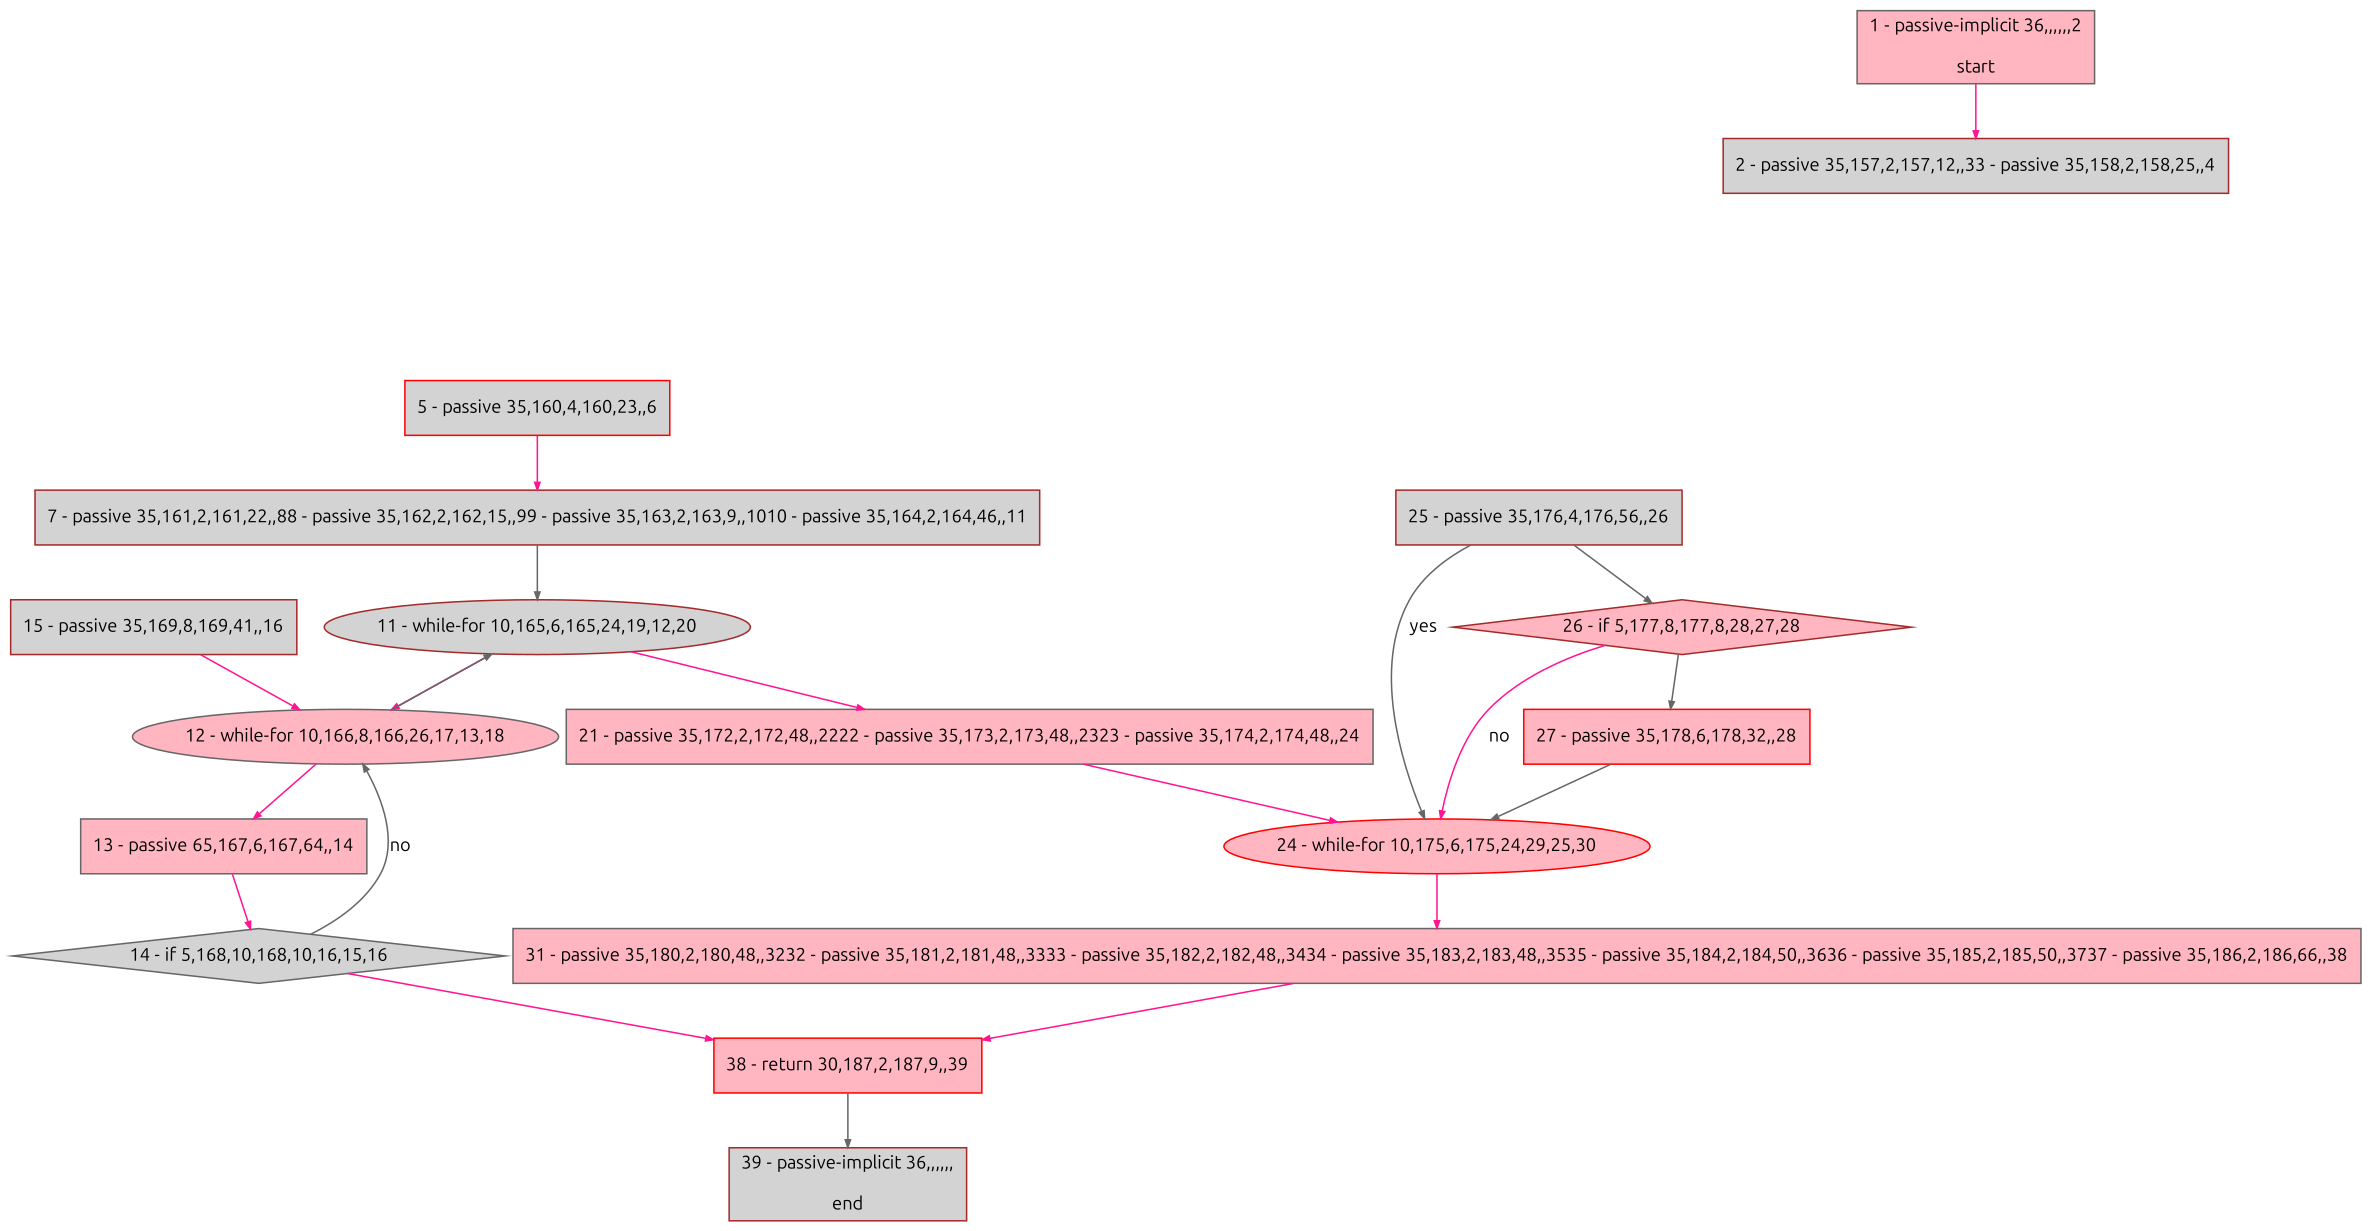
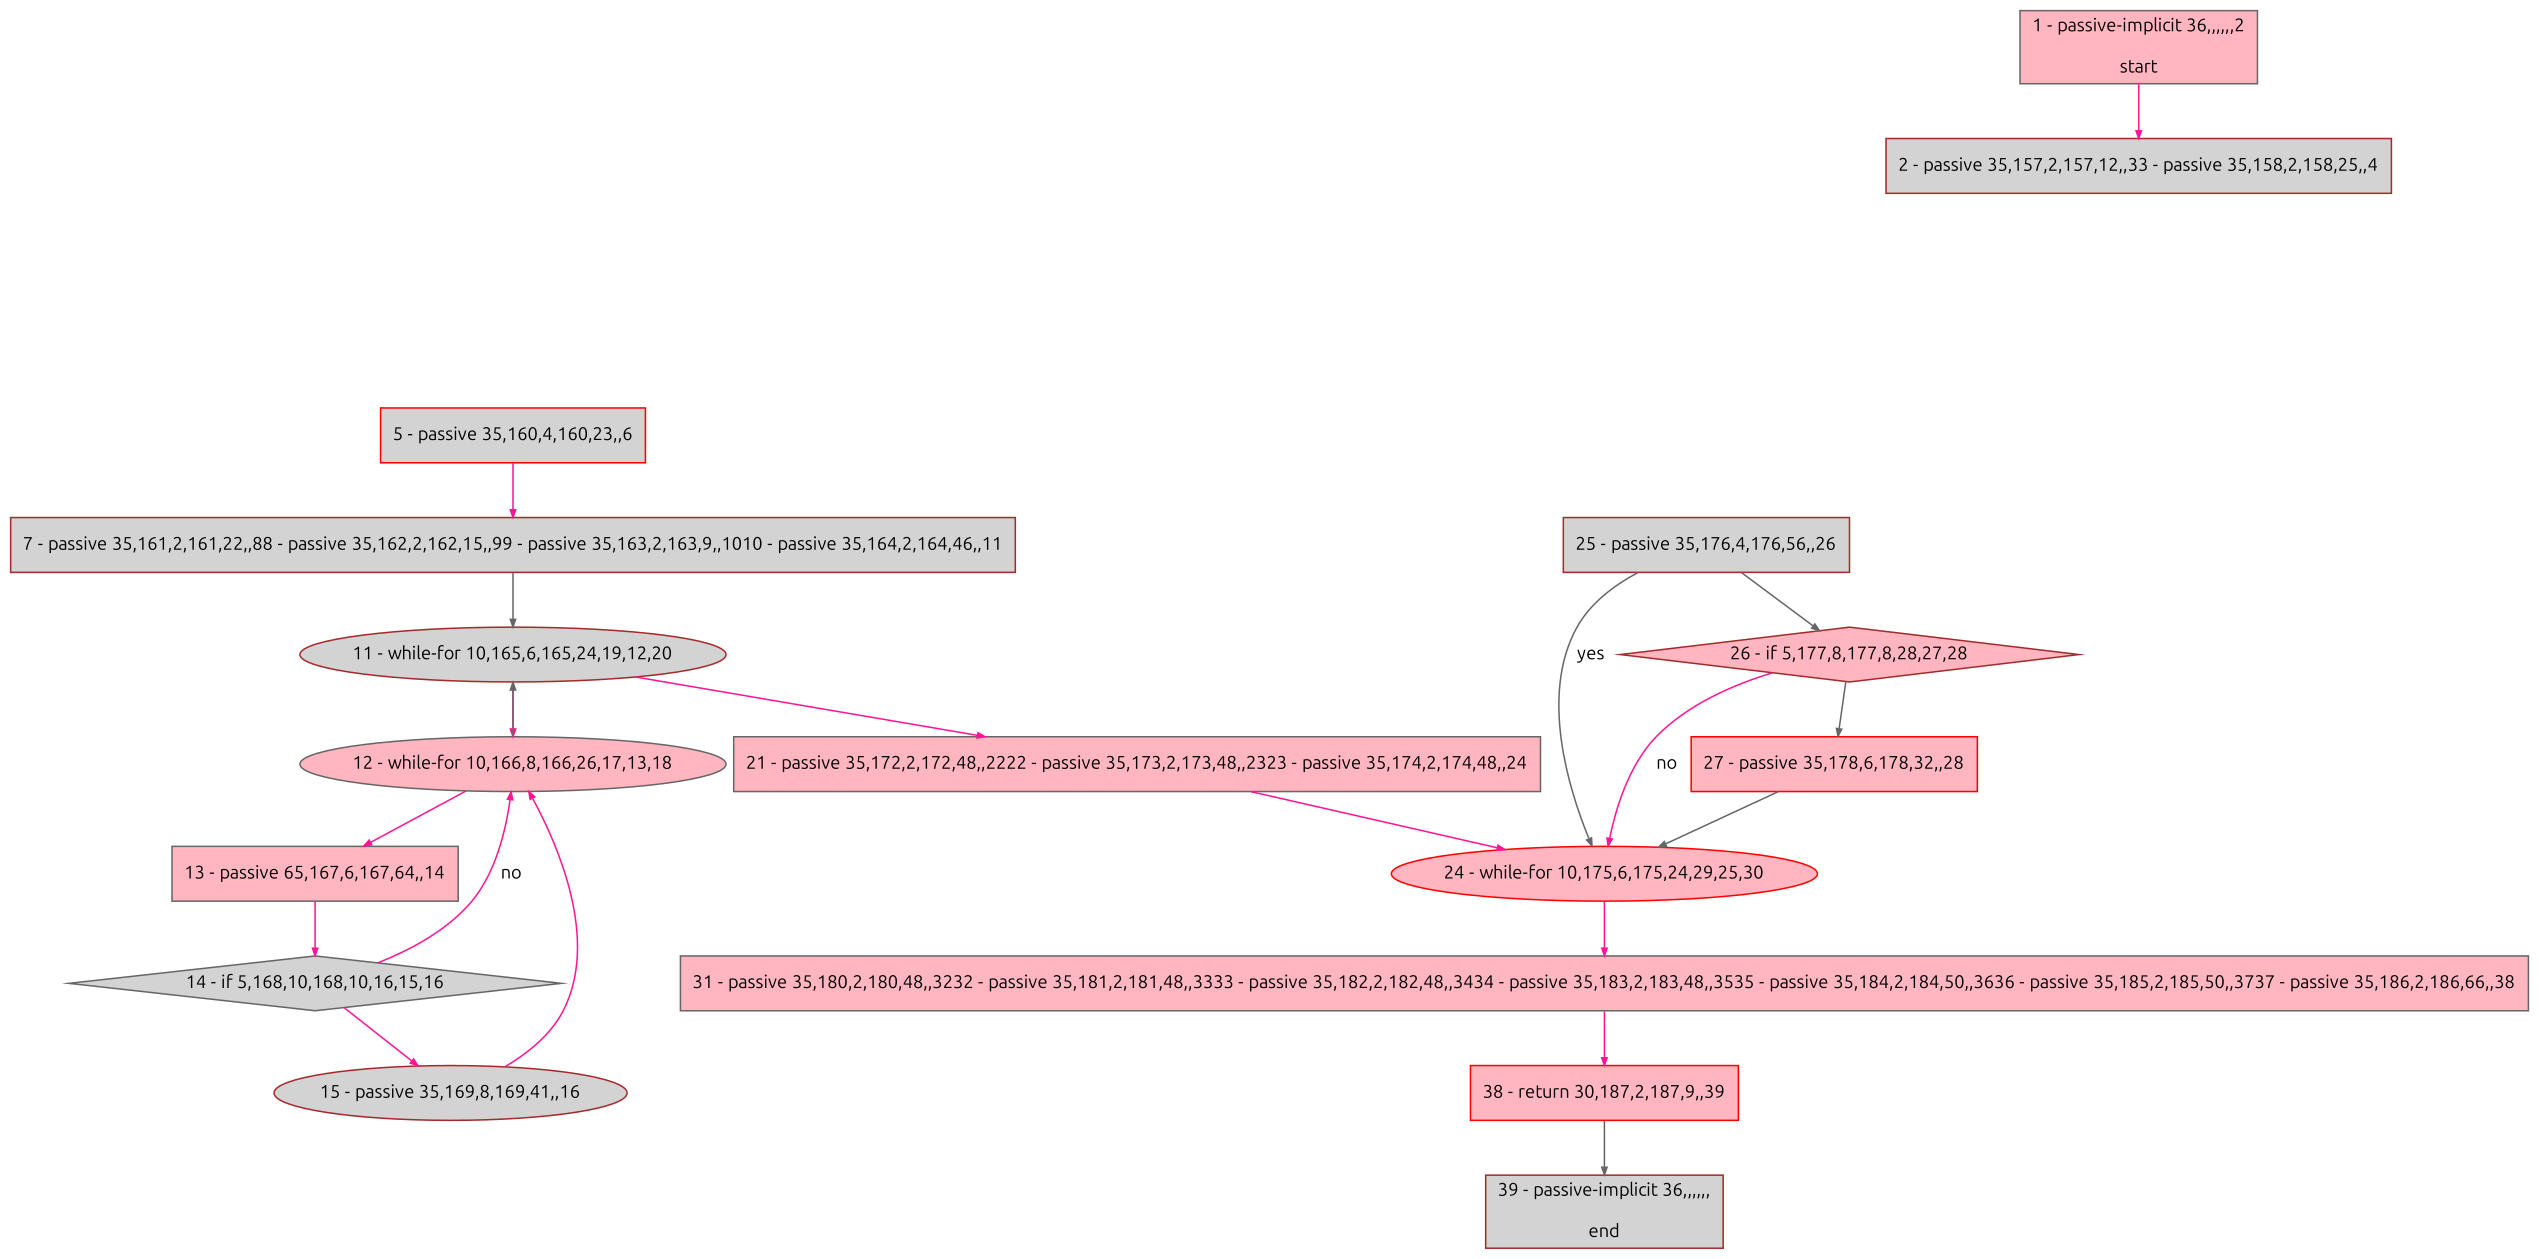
(154, 627) -> (451, 1093)
(383, 867) -> (470, 903)
(527, 1006) -> (378, 1034)
